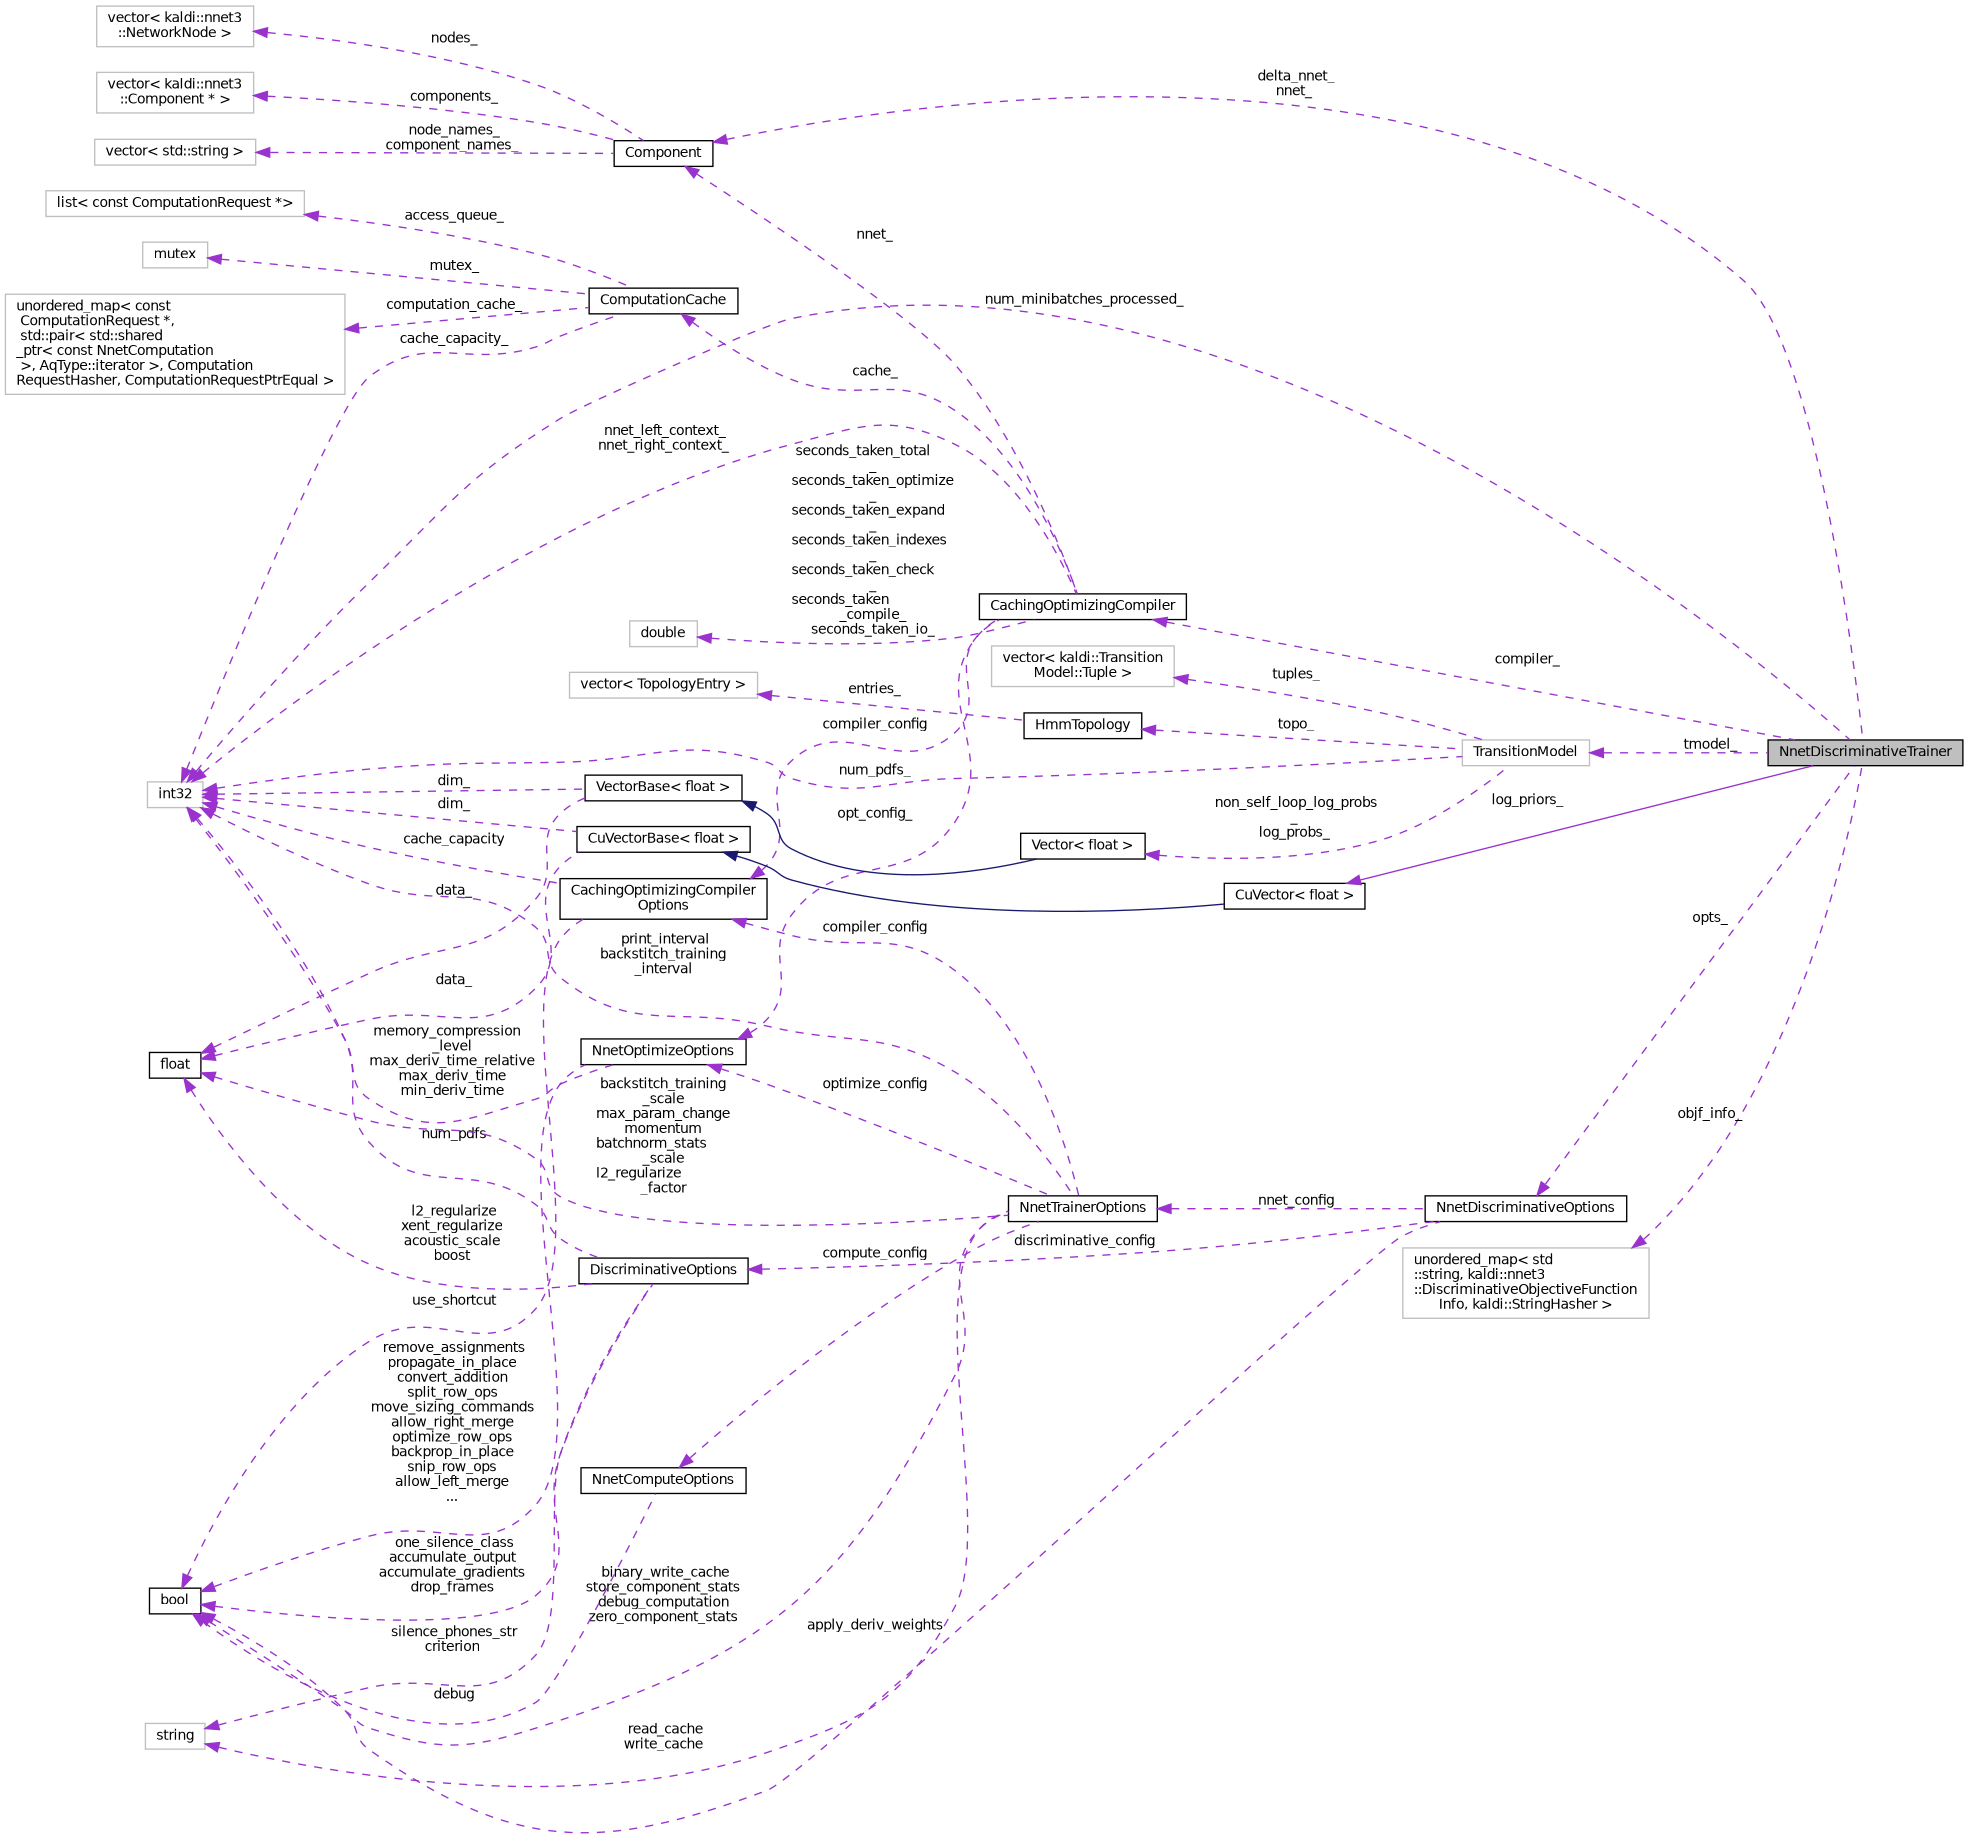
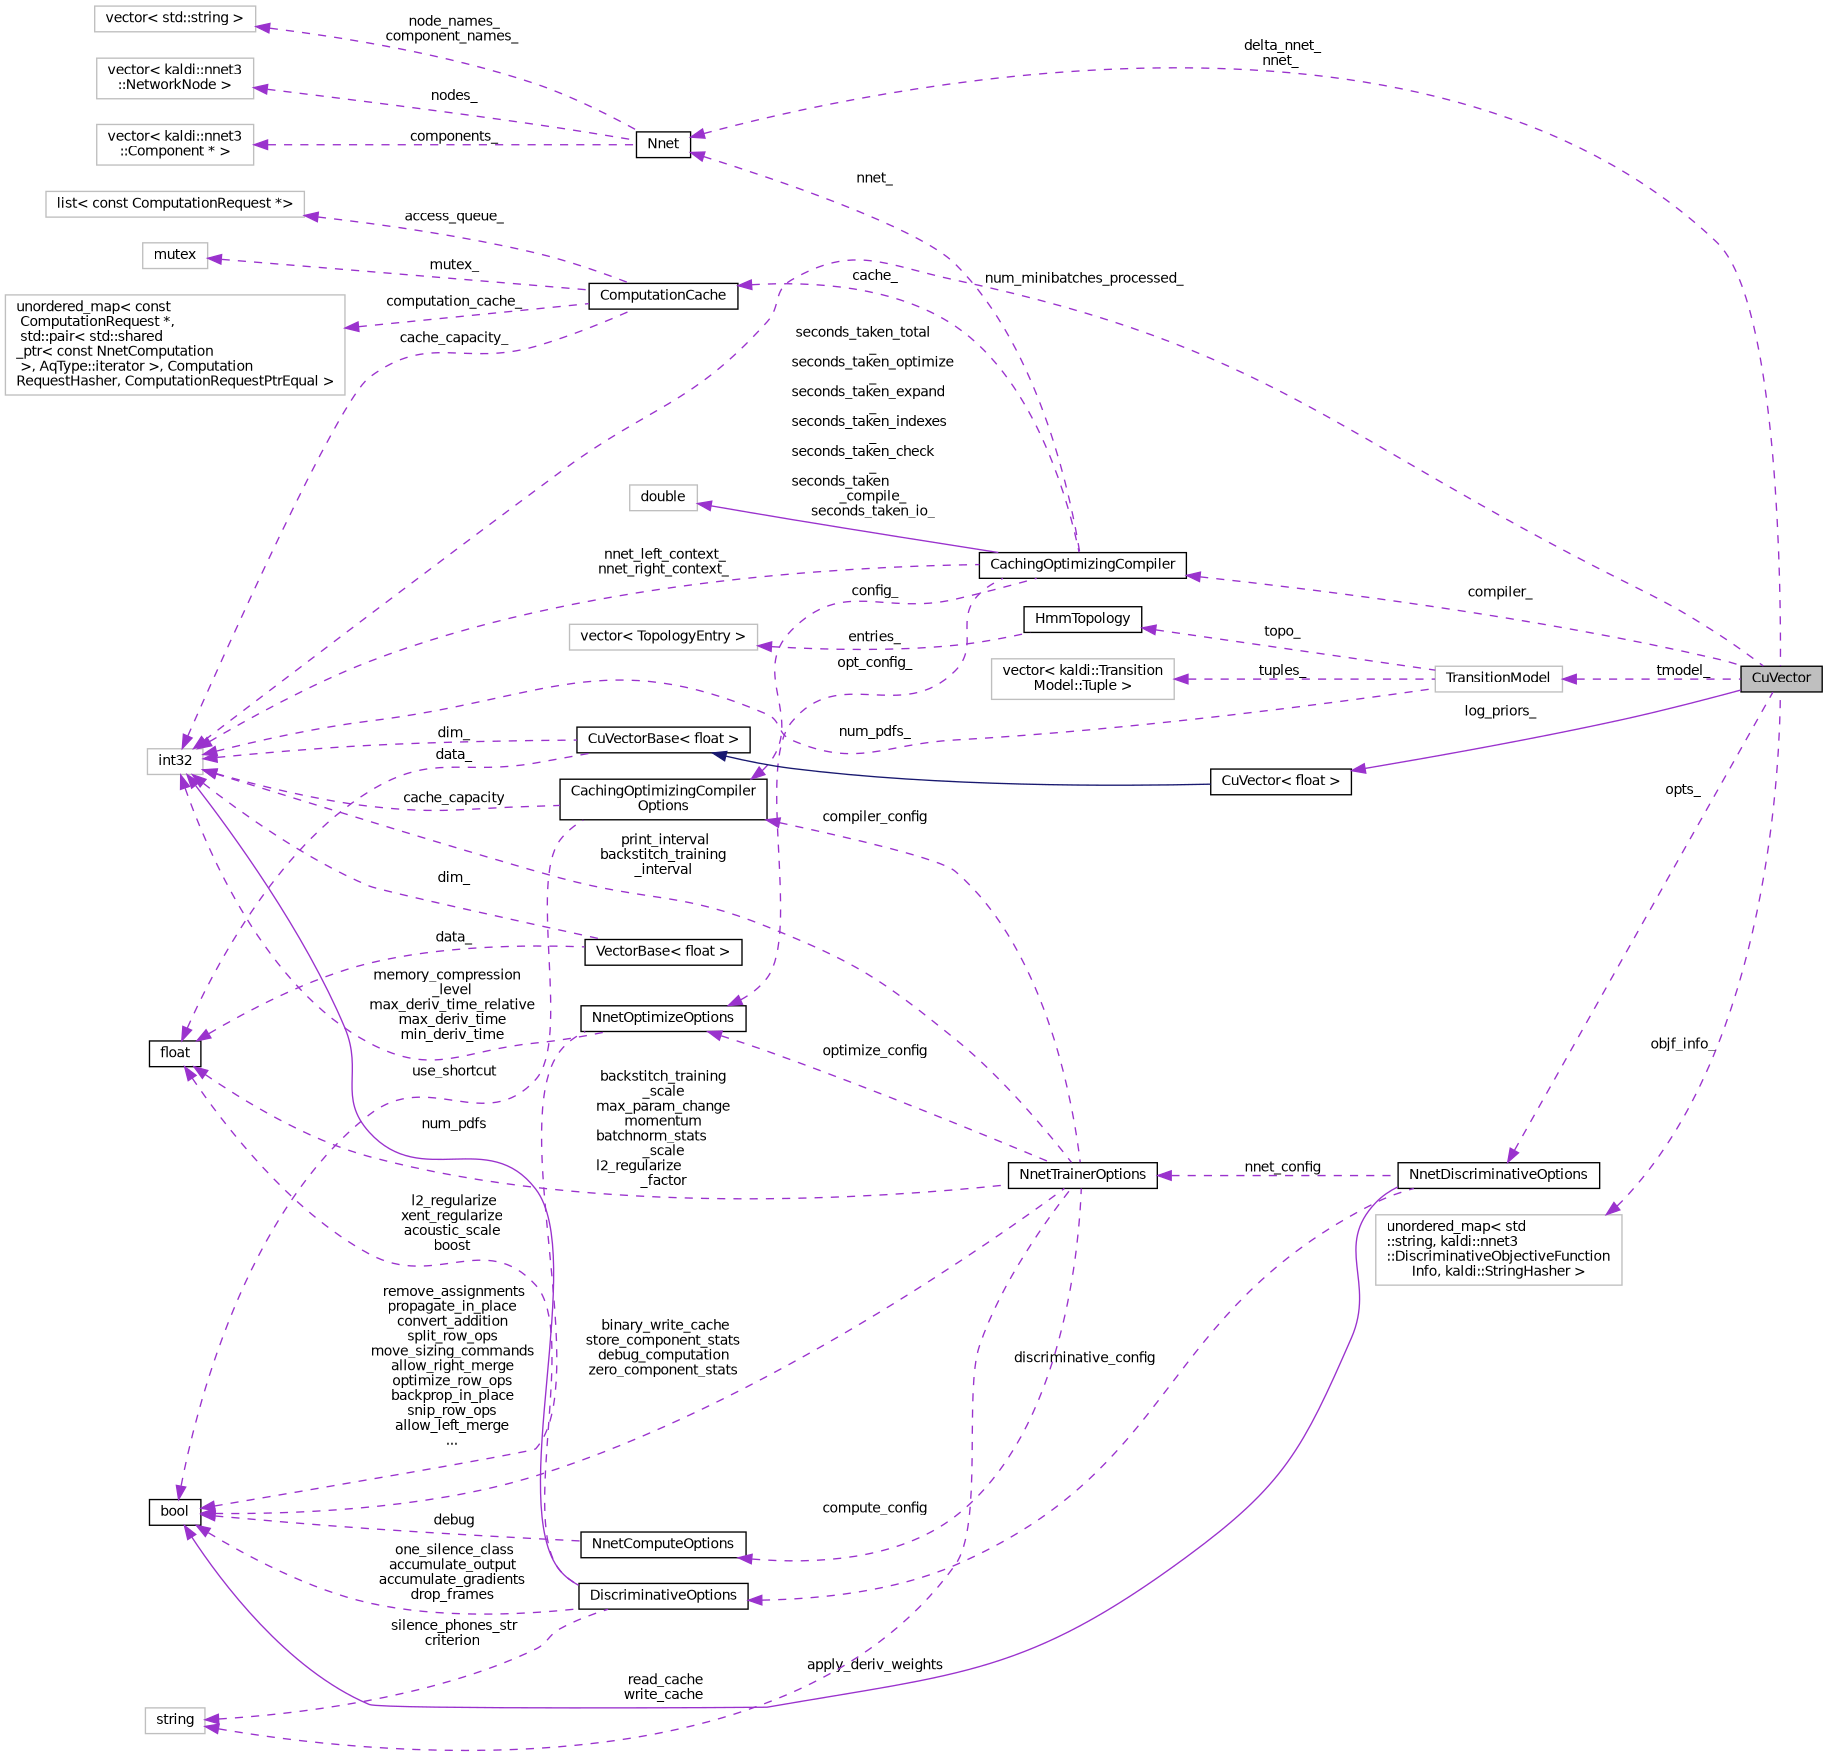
(664, 154) -> (664, 145)
(874, 643) -> (855, 530)
(873, 725) -> (873, 592)
(1865, 753) -> (1782, 679)
(1083, 846) -> none
(367, 1139) -> (462, 1159)
(837, 1736) -> (893, 1686)
